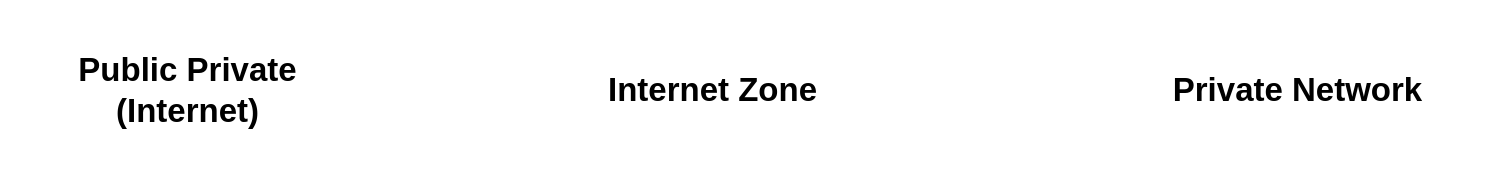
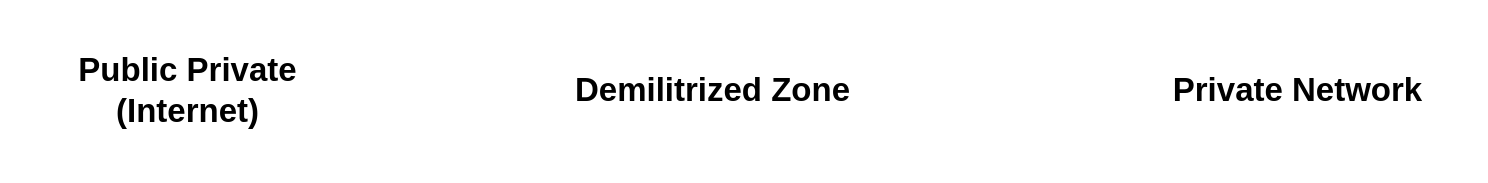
(713, 91) -> (713, 91)
